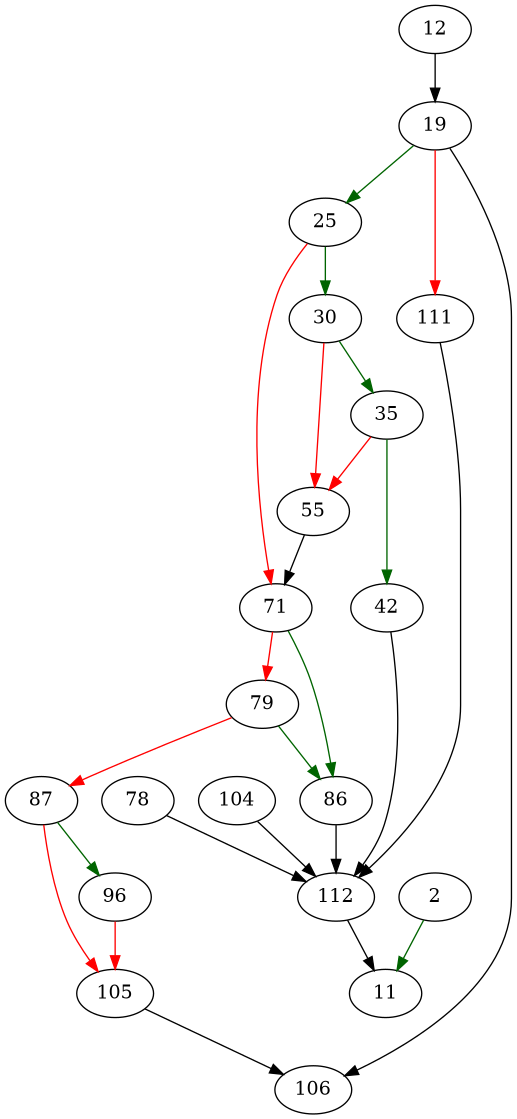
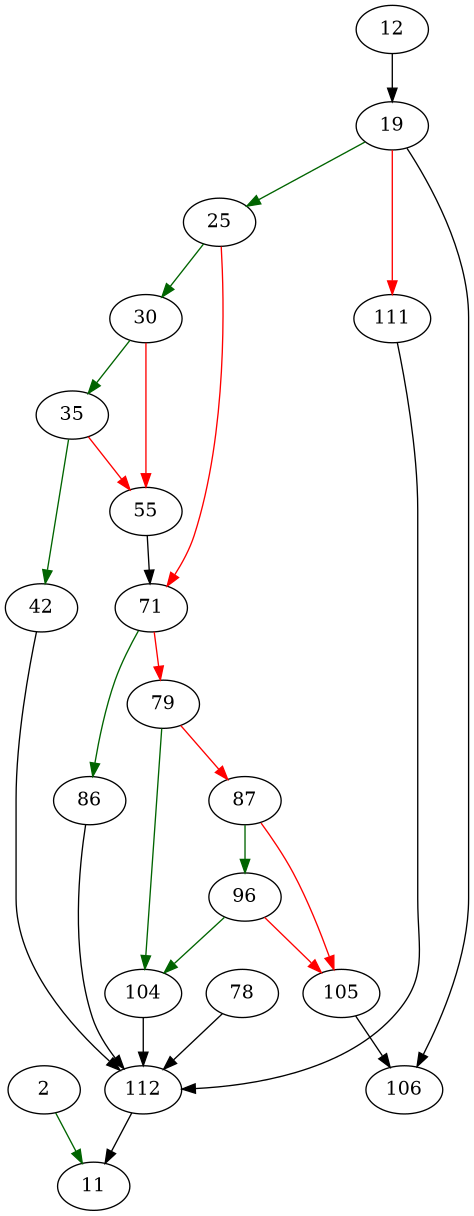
(295, 747) -> (154, 842)
none -> (199, 940)
